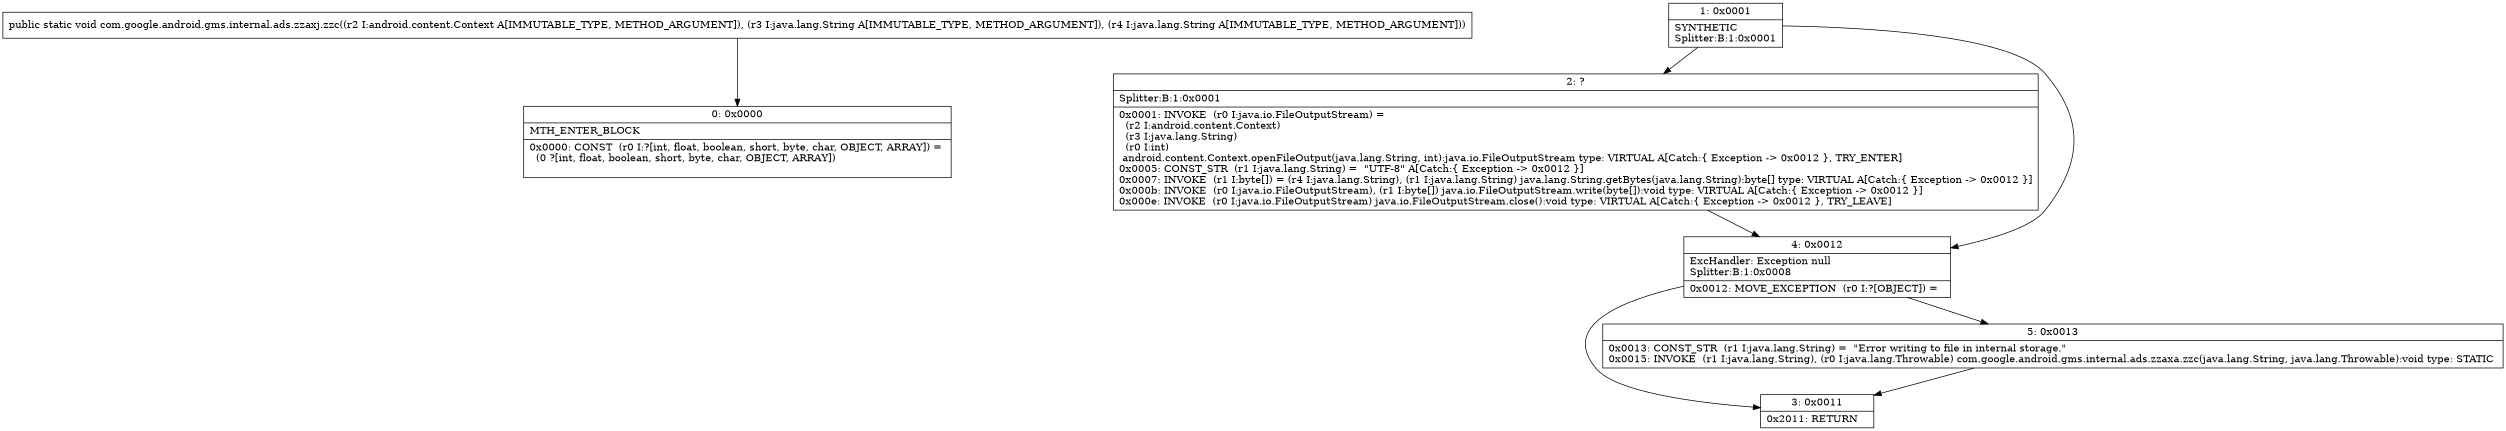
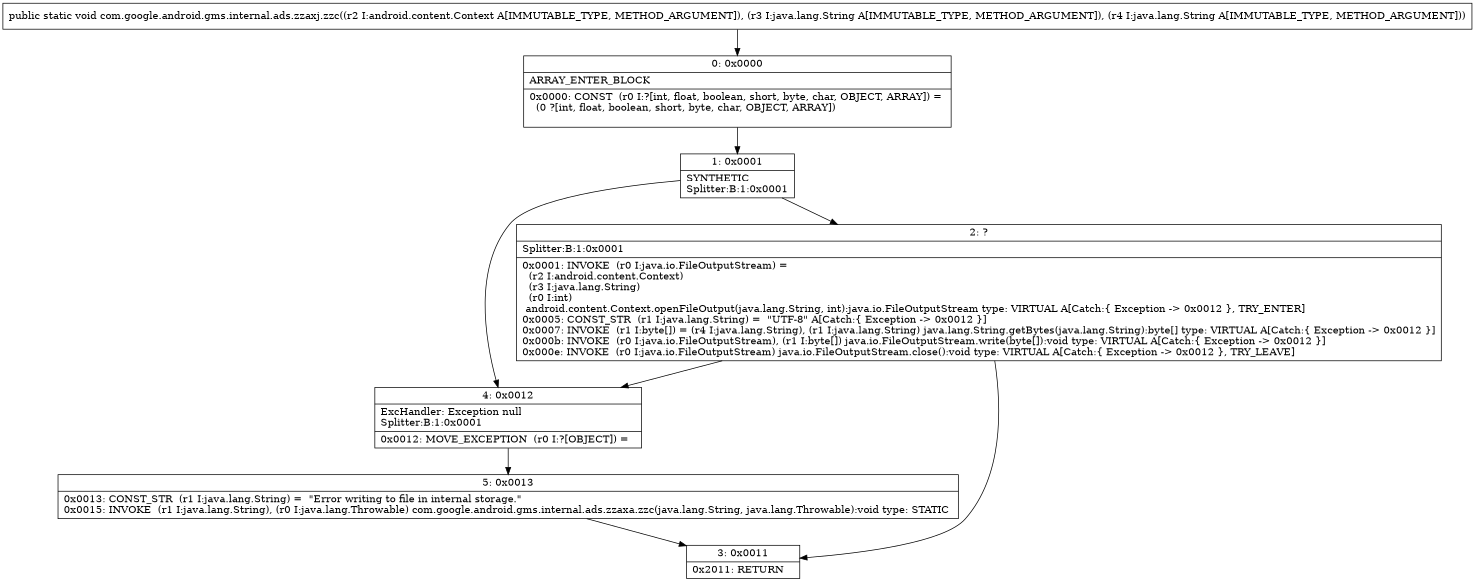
(585, 131) -> (590, 80)
none -> (737, 137)
(1741, 272) -> (432, 423)
(1602, 374) -> (965, 519)
